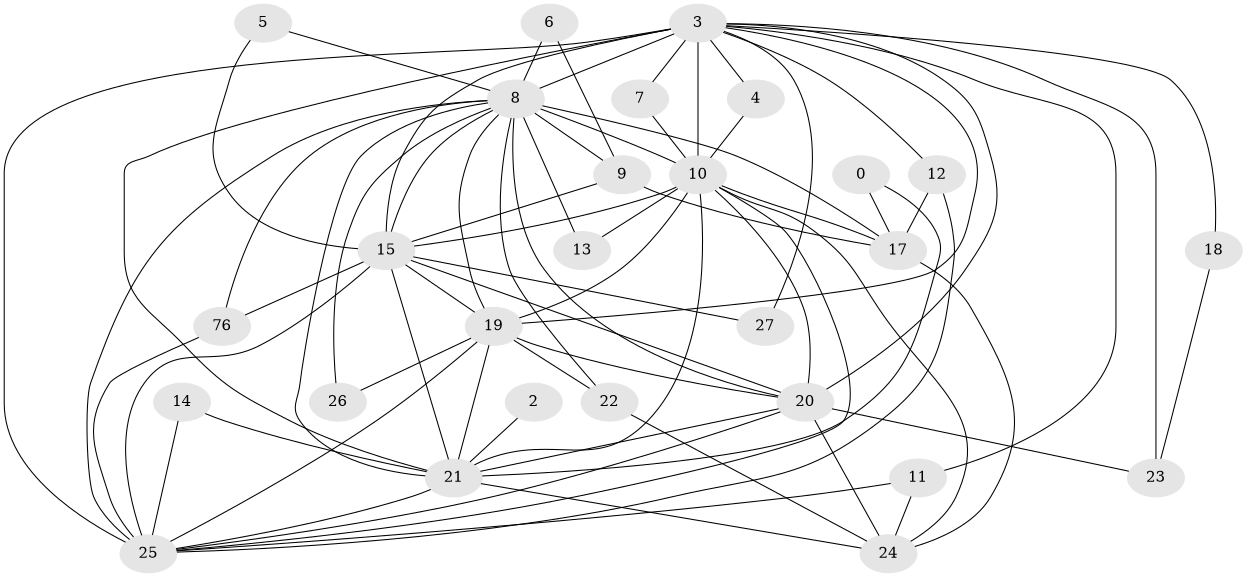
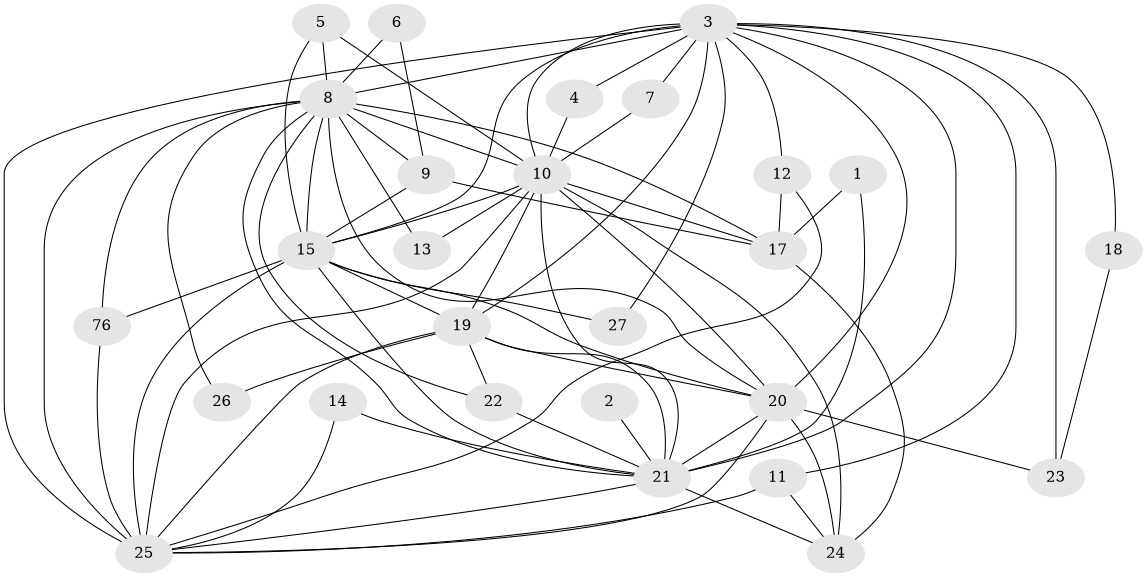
none -> (432, 99)
(861, 175) -> (858, 175)
(459, 208) -> none
(743, 475) -> (578, 440)
